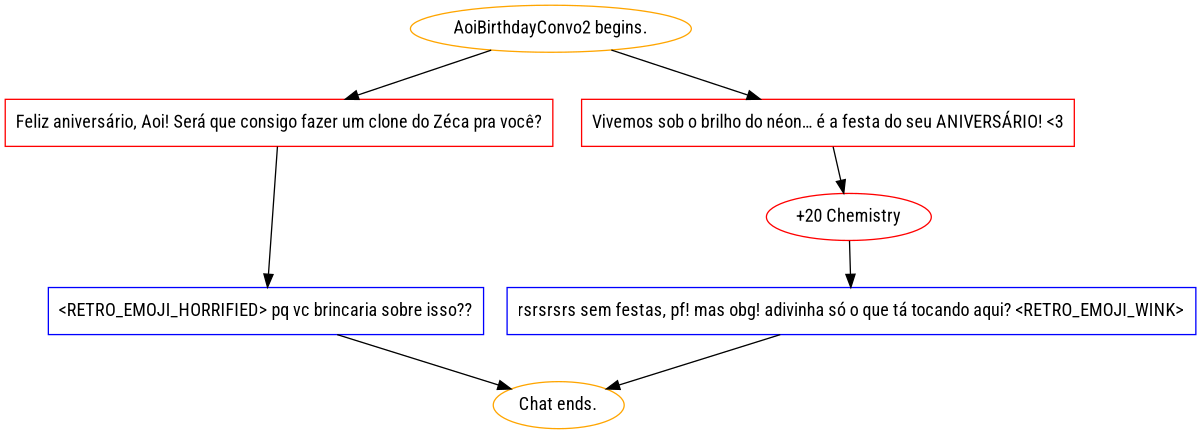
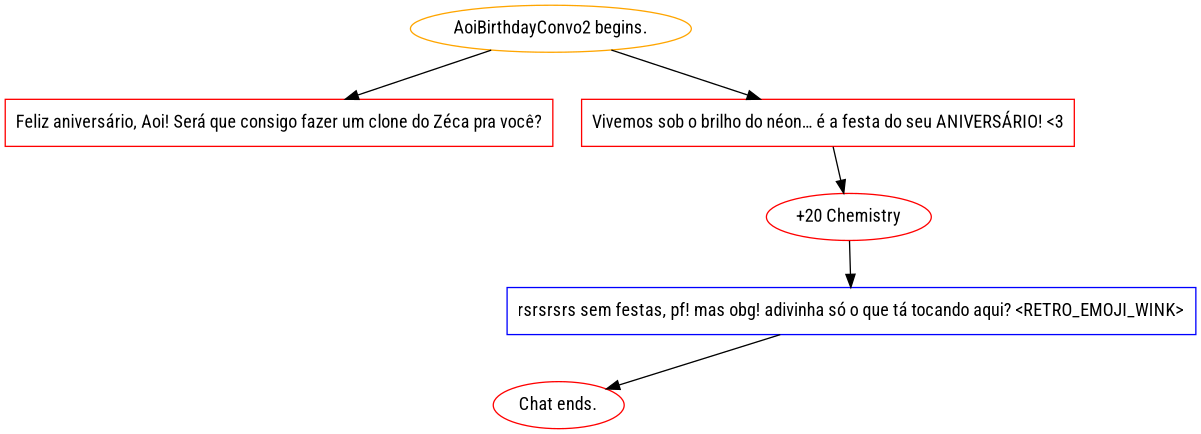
(266, 311) -> none
(559, 405) -> (559, 405)
